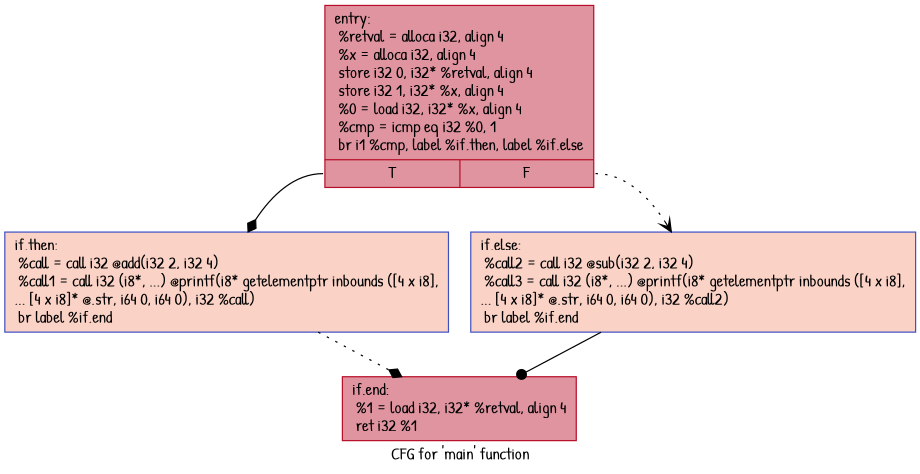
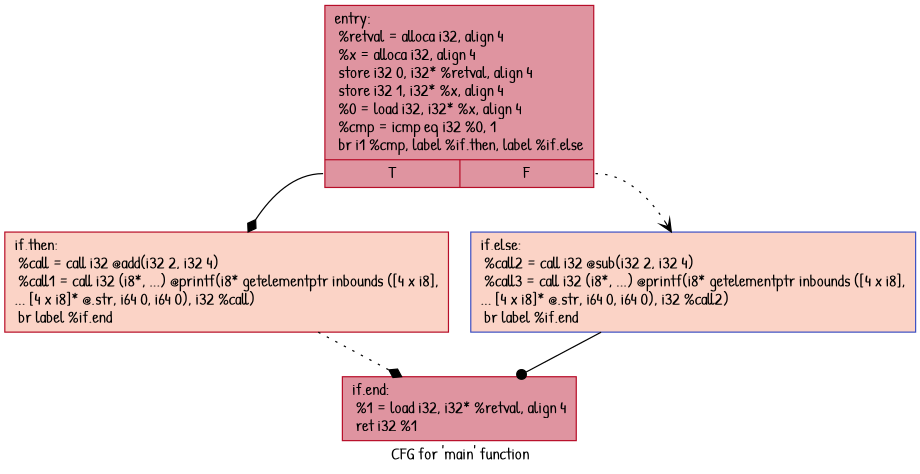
(227, 282) -> (227, 282)
